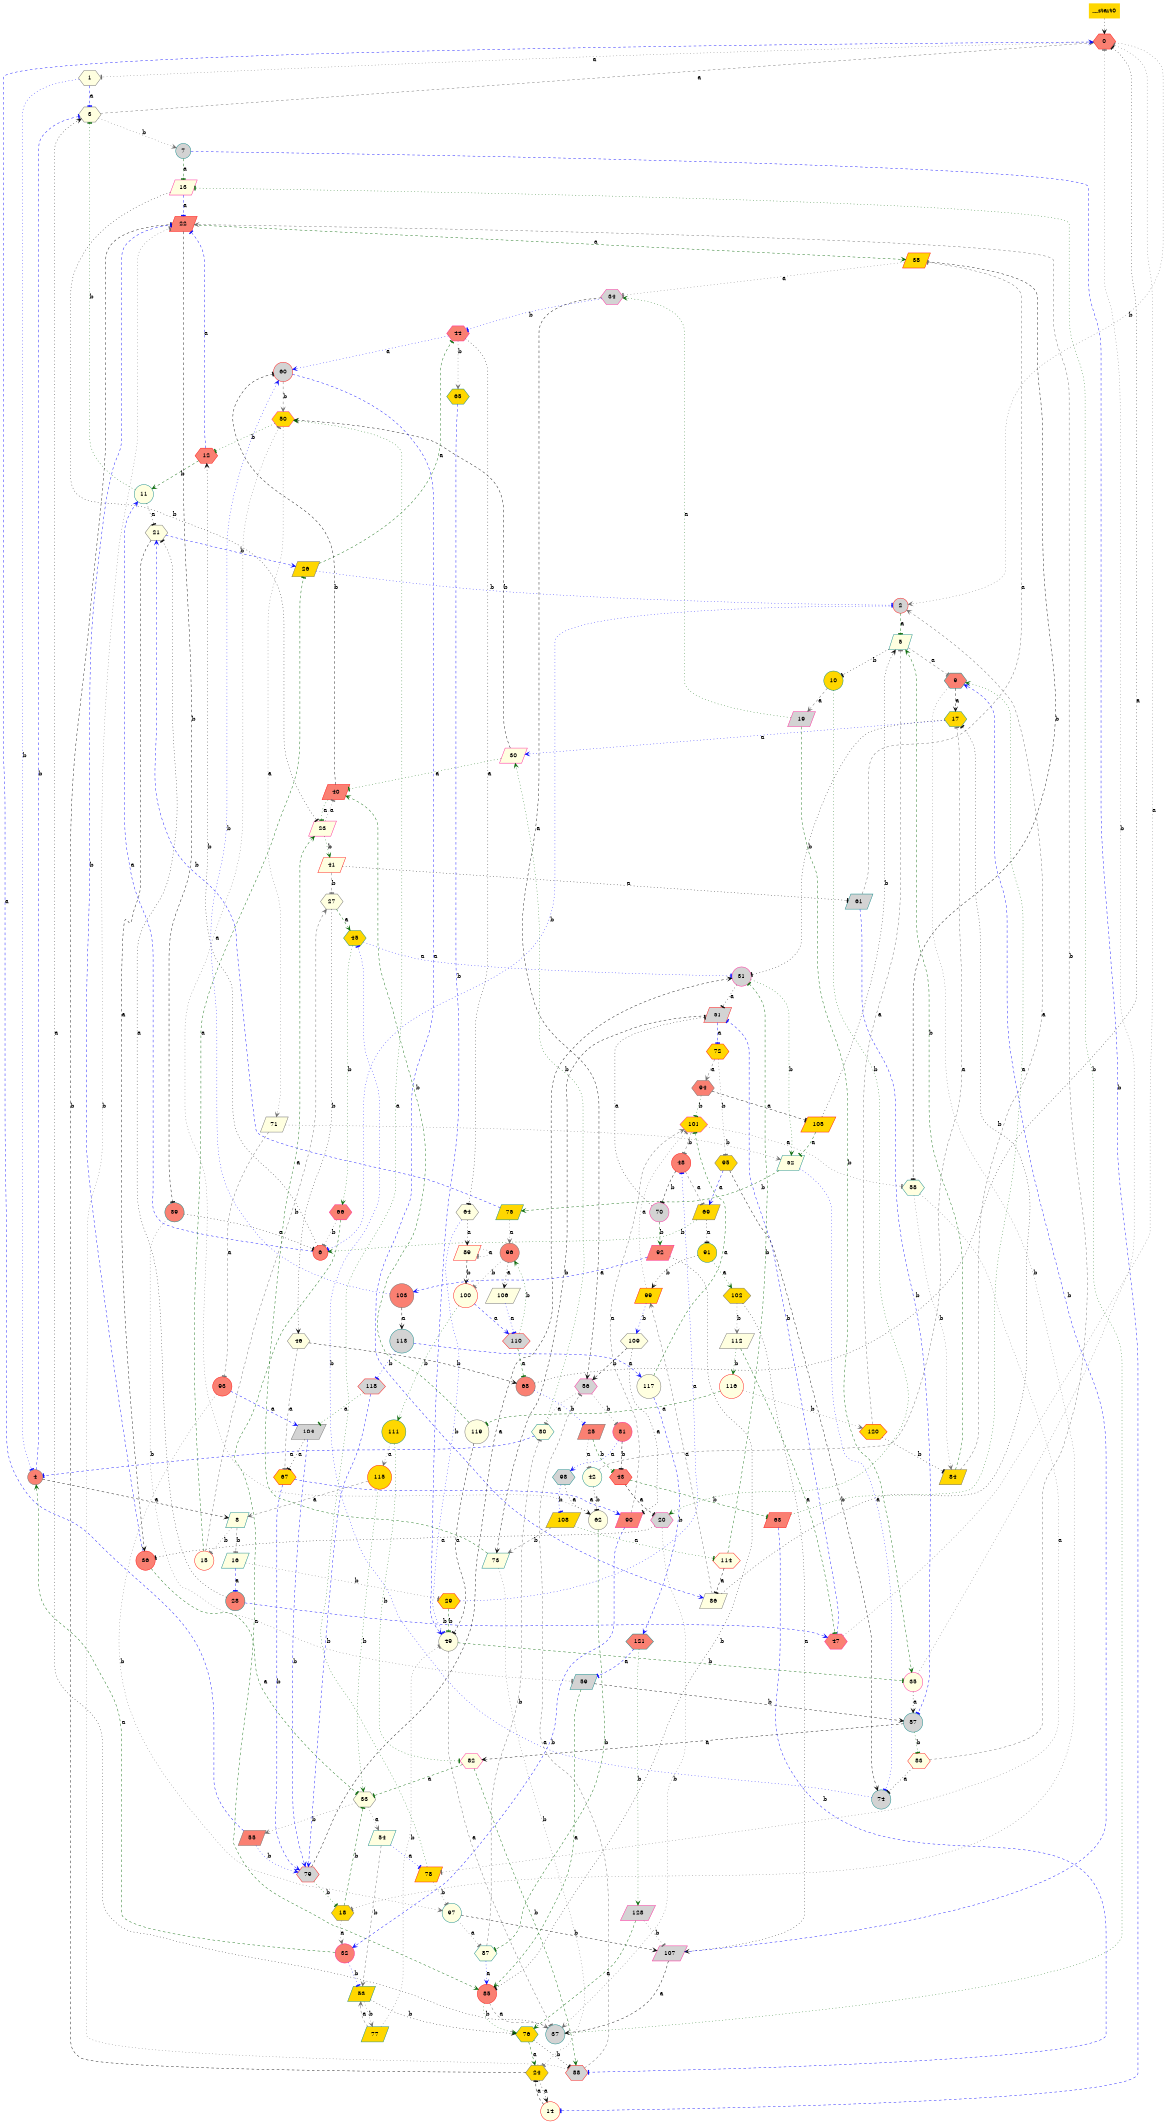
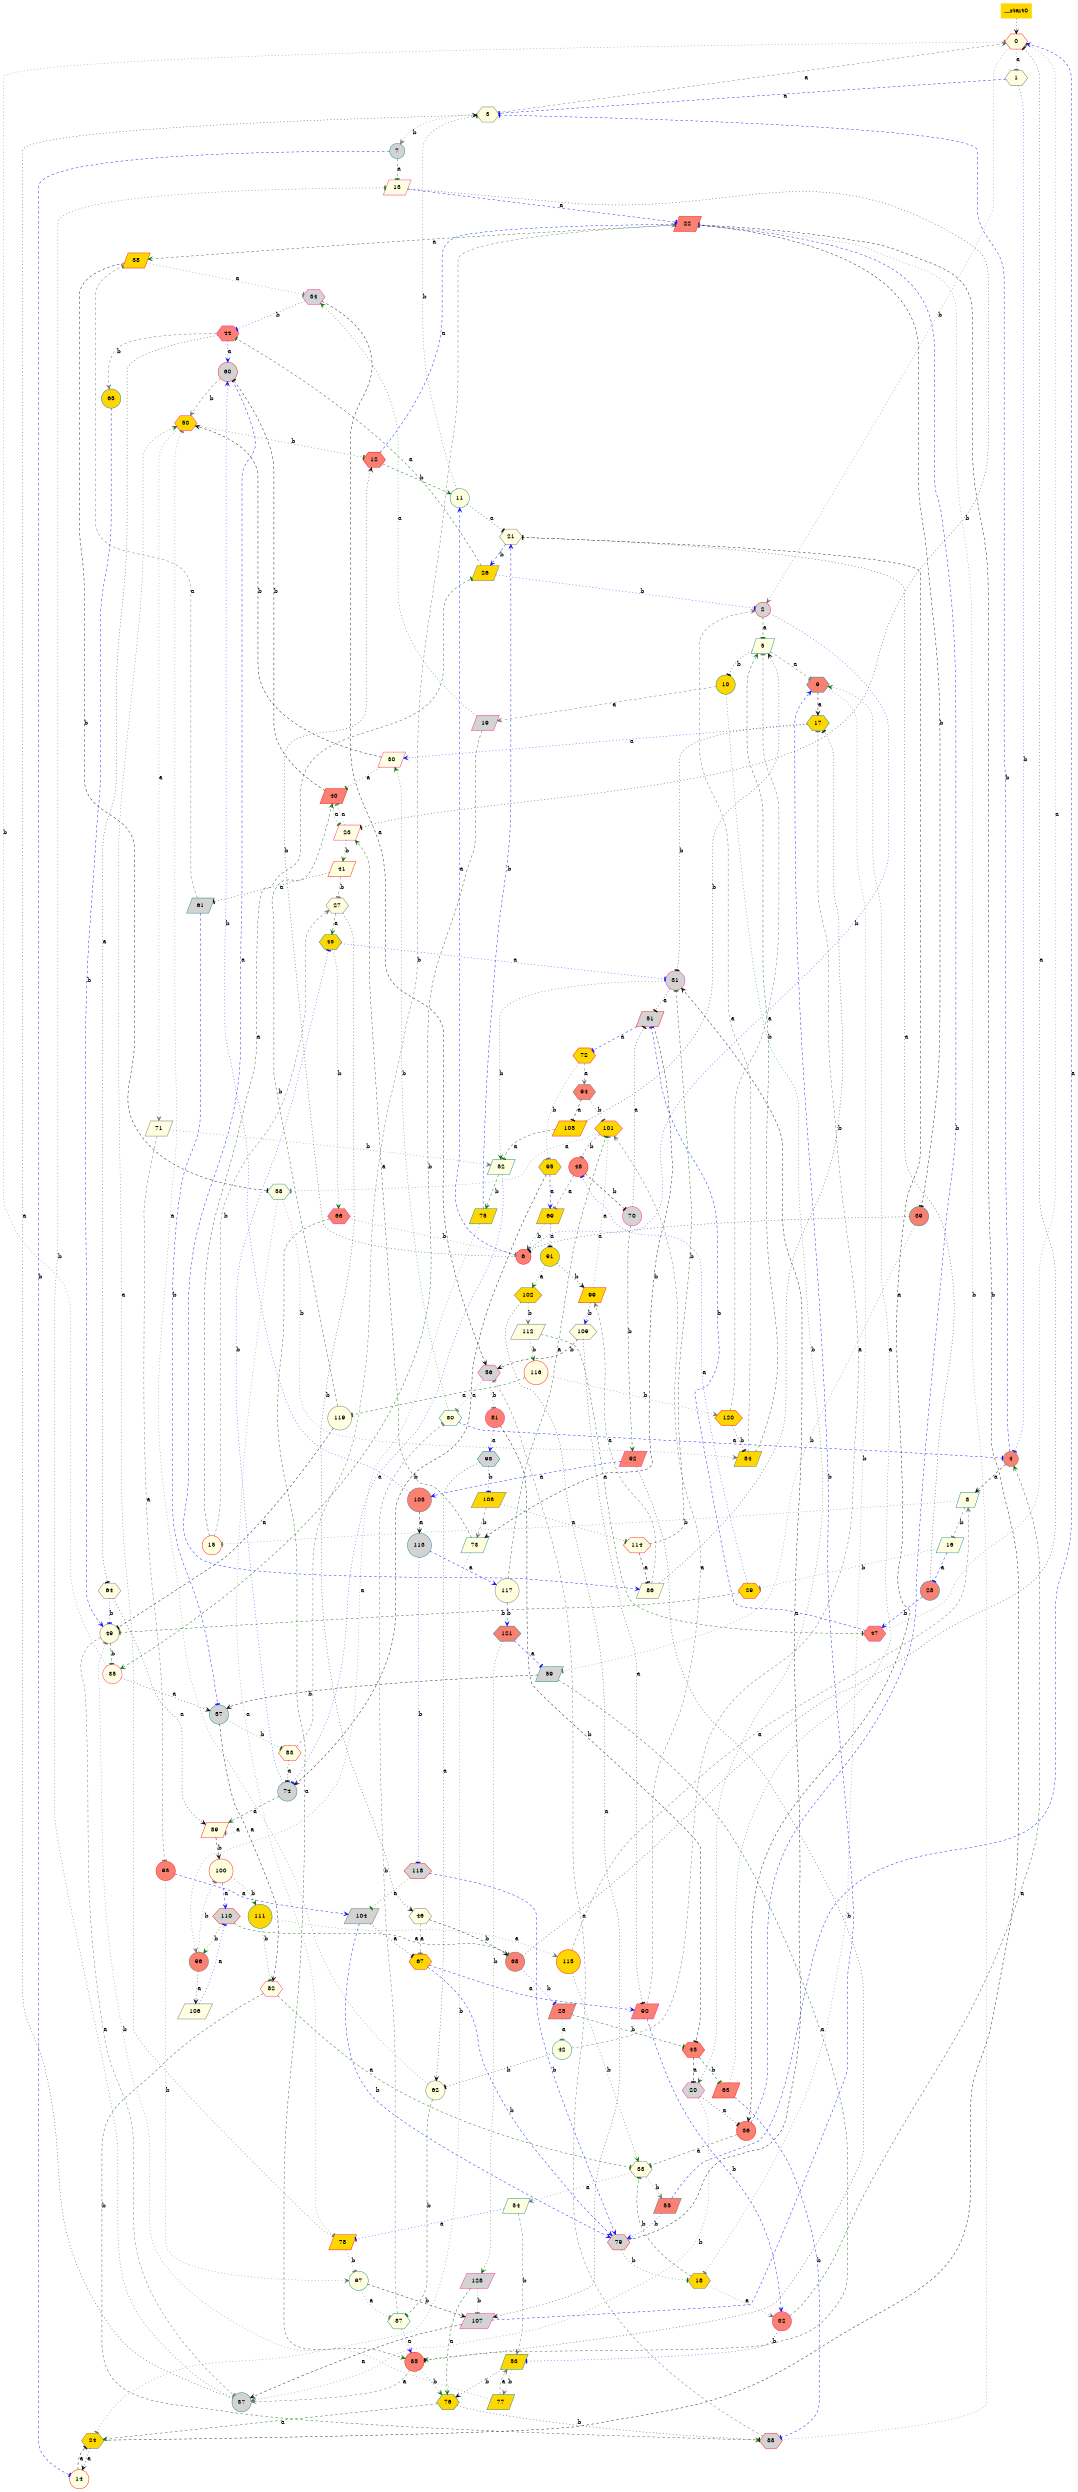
(1104, 42) -> (1016, 42)
(458, 363) -> (147, 338)
(458, 397) -> (111, 399)
none -> (255, 1809)
